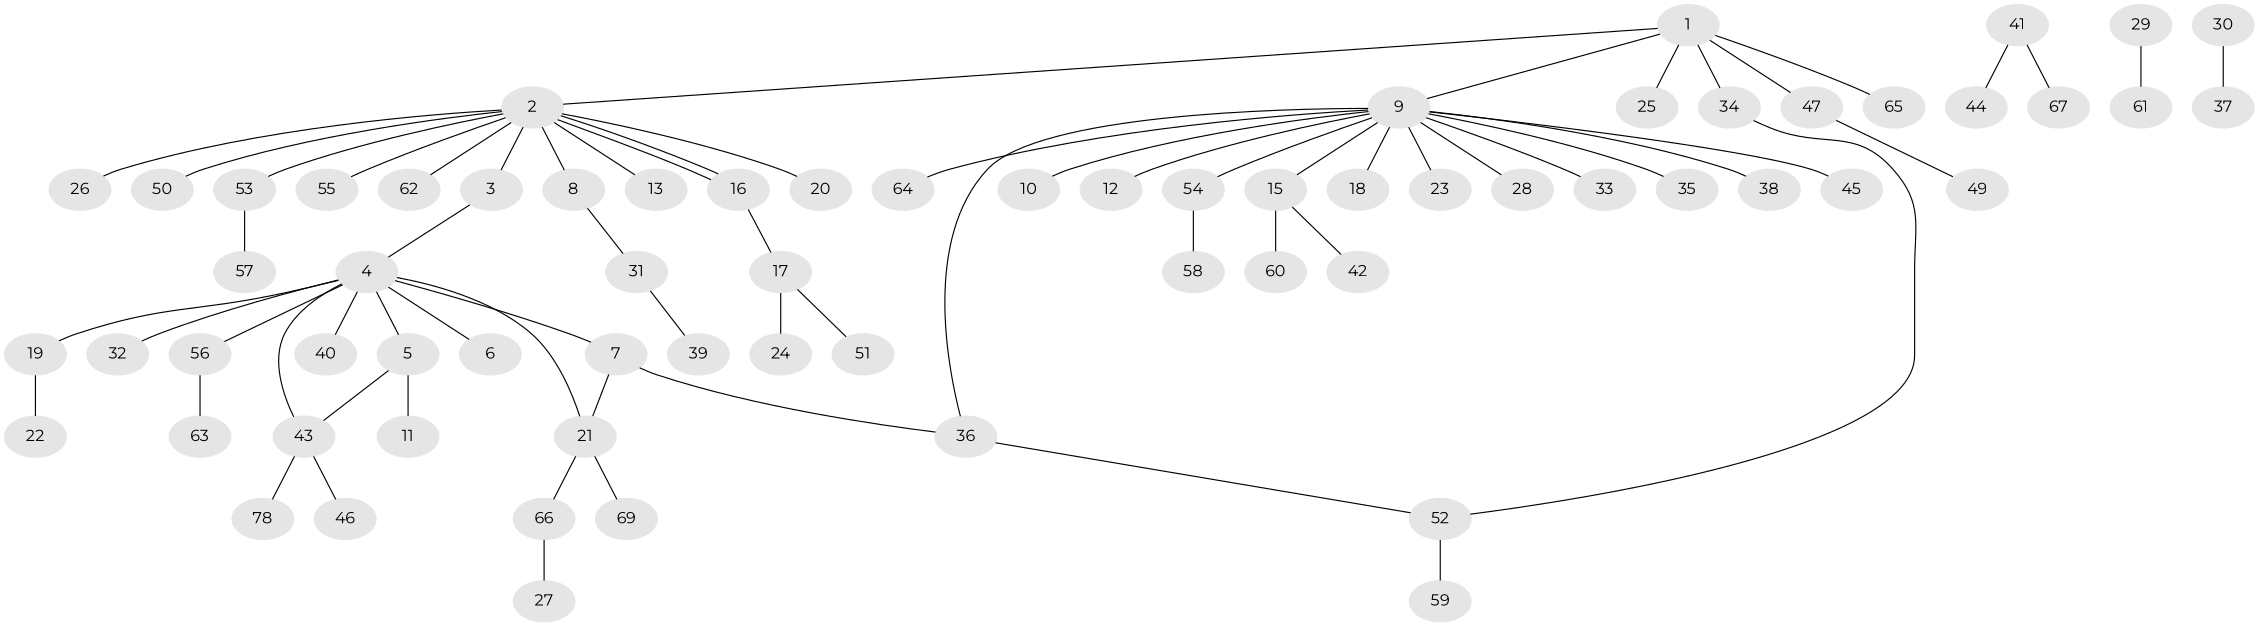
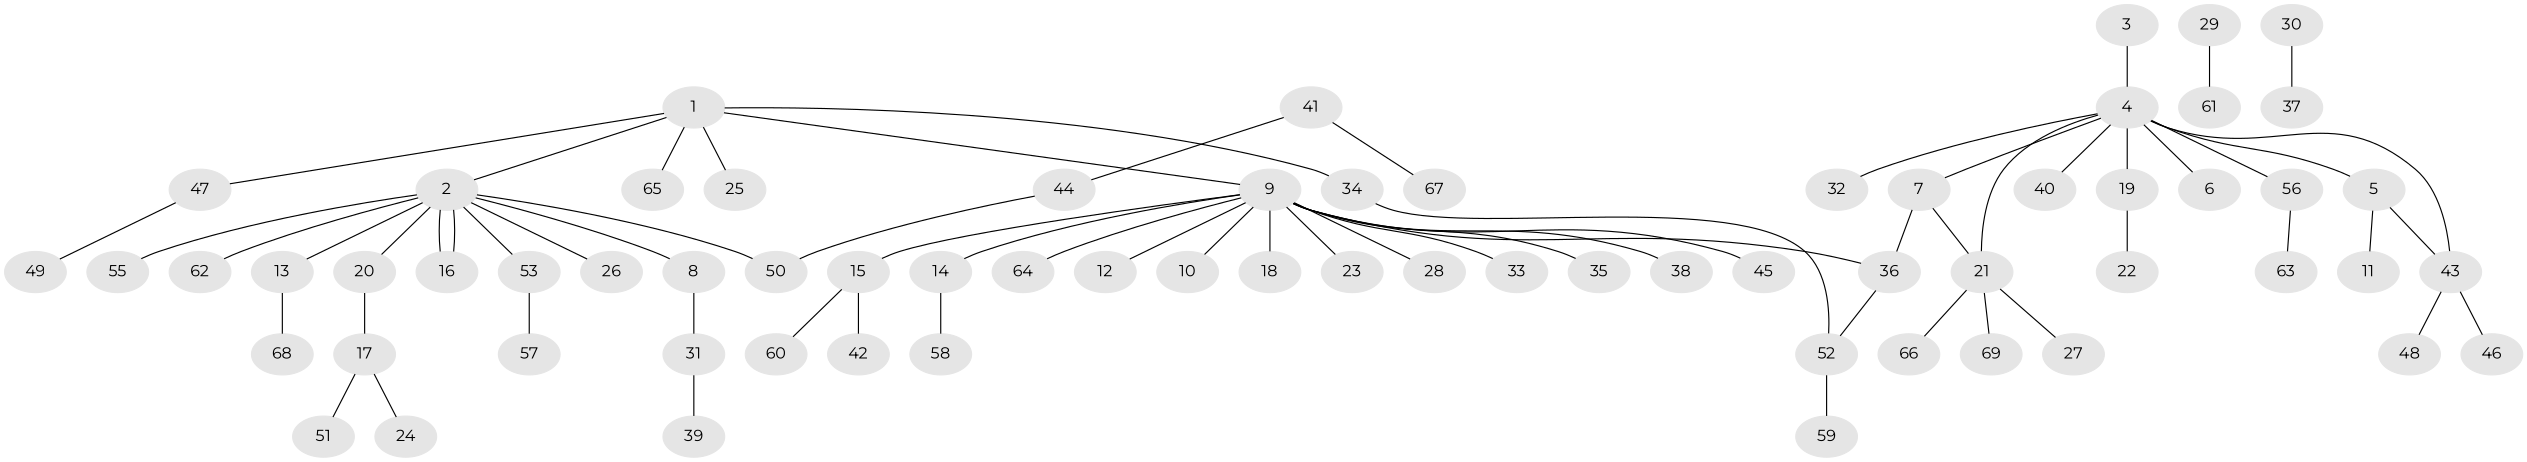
(512, 149) -> none
(1193, 190) -> (941, 272)
none -> (916, 222)
(760, 231) -> (365, 313)
none -> (282, 354)
(263, 519) -> (2410, 354)
(544, 560) -> (2028, 313)
